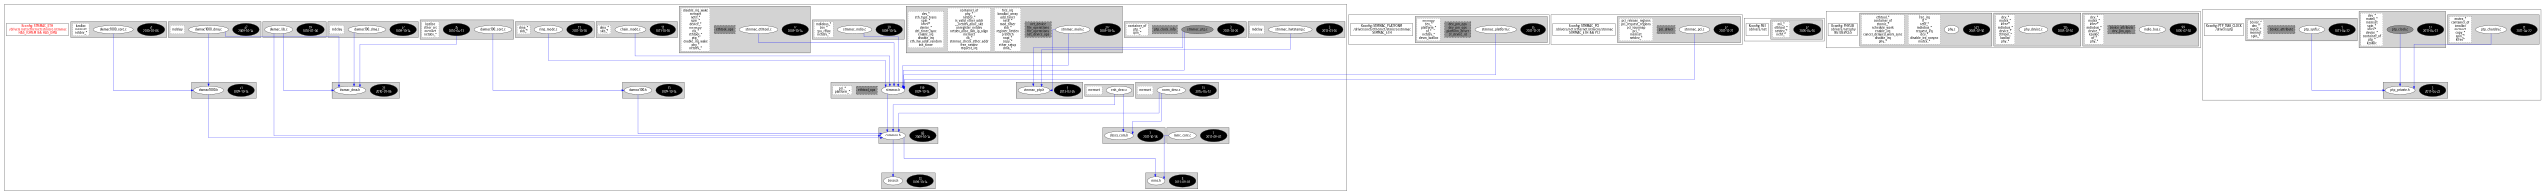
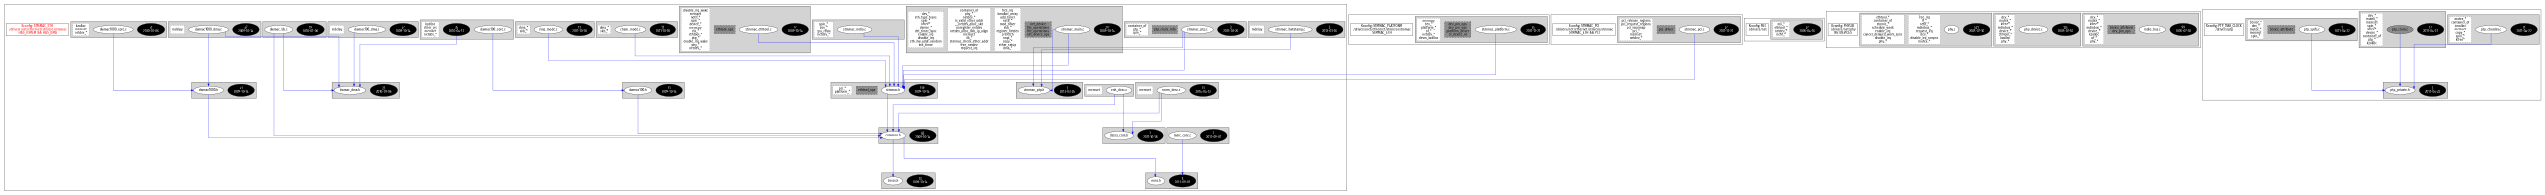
(824, 30) -> (824, 30)
(889, 30) -> none
(1197, 30) -> (1197, 30)
(1164, 154) -> (1182, 156)
